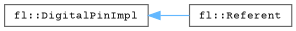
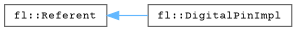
(175, 16) -> (133, 16)
